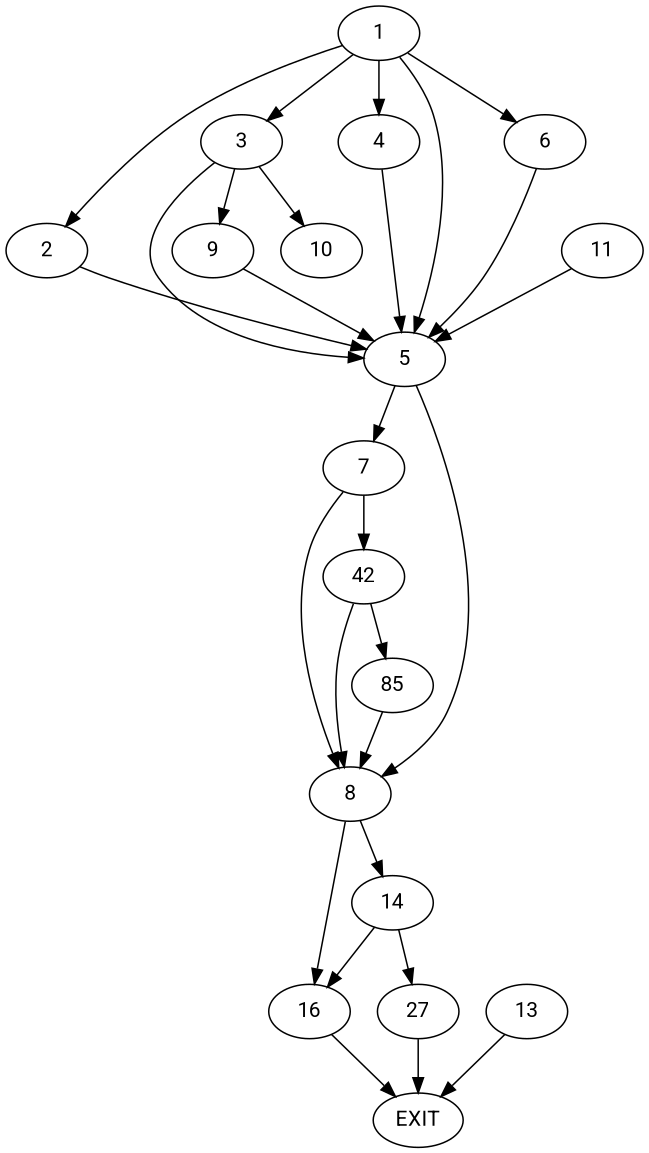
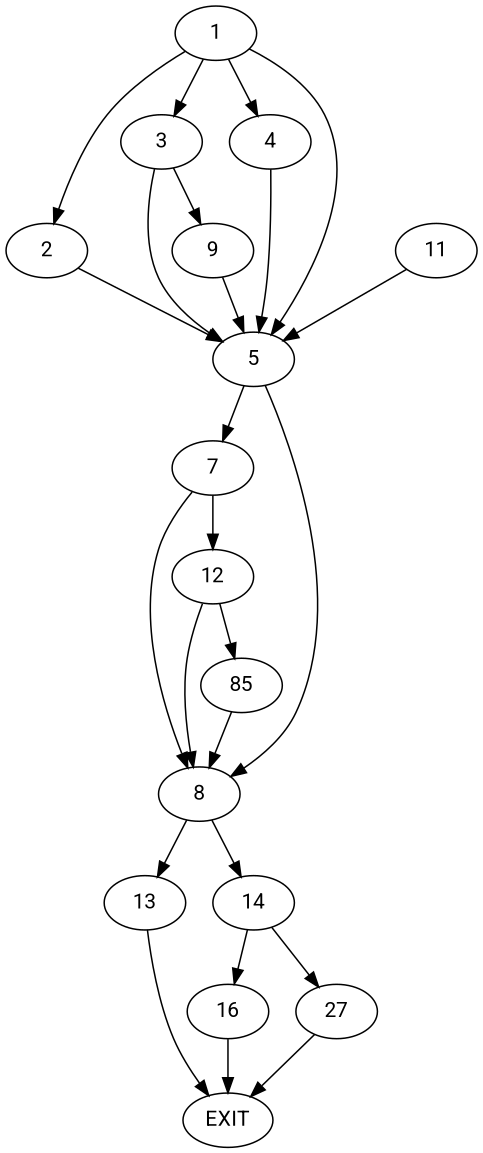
(545, 142) -> none
(322, 251) -> none
(364, 577) -> (213, 577)
(331, 895) -> (176, 842)
